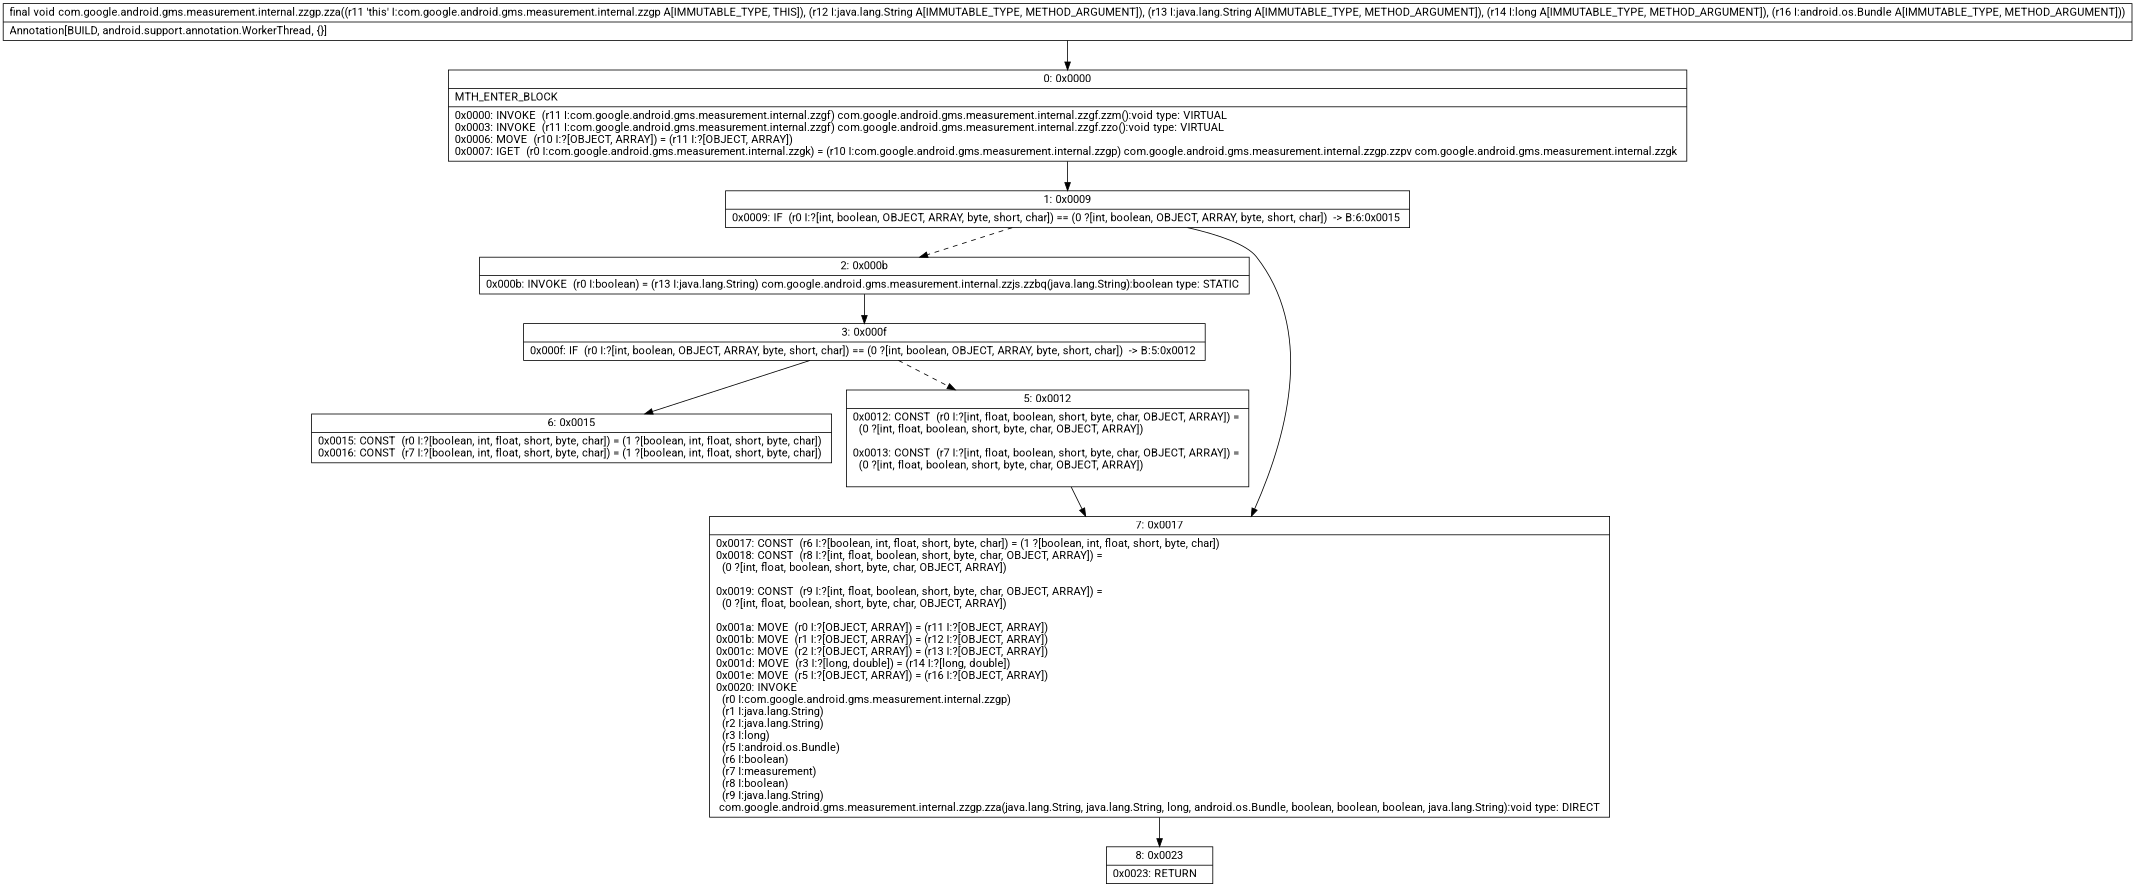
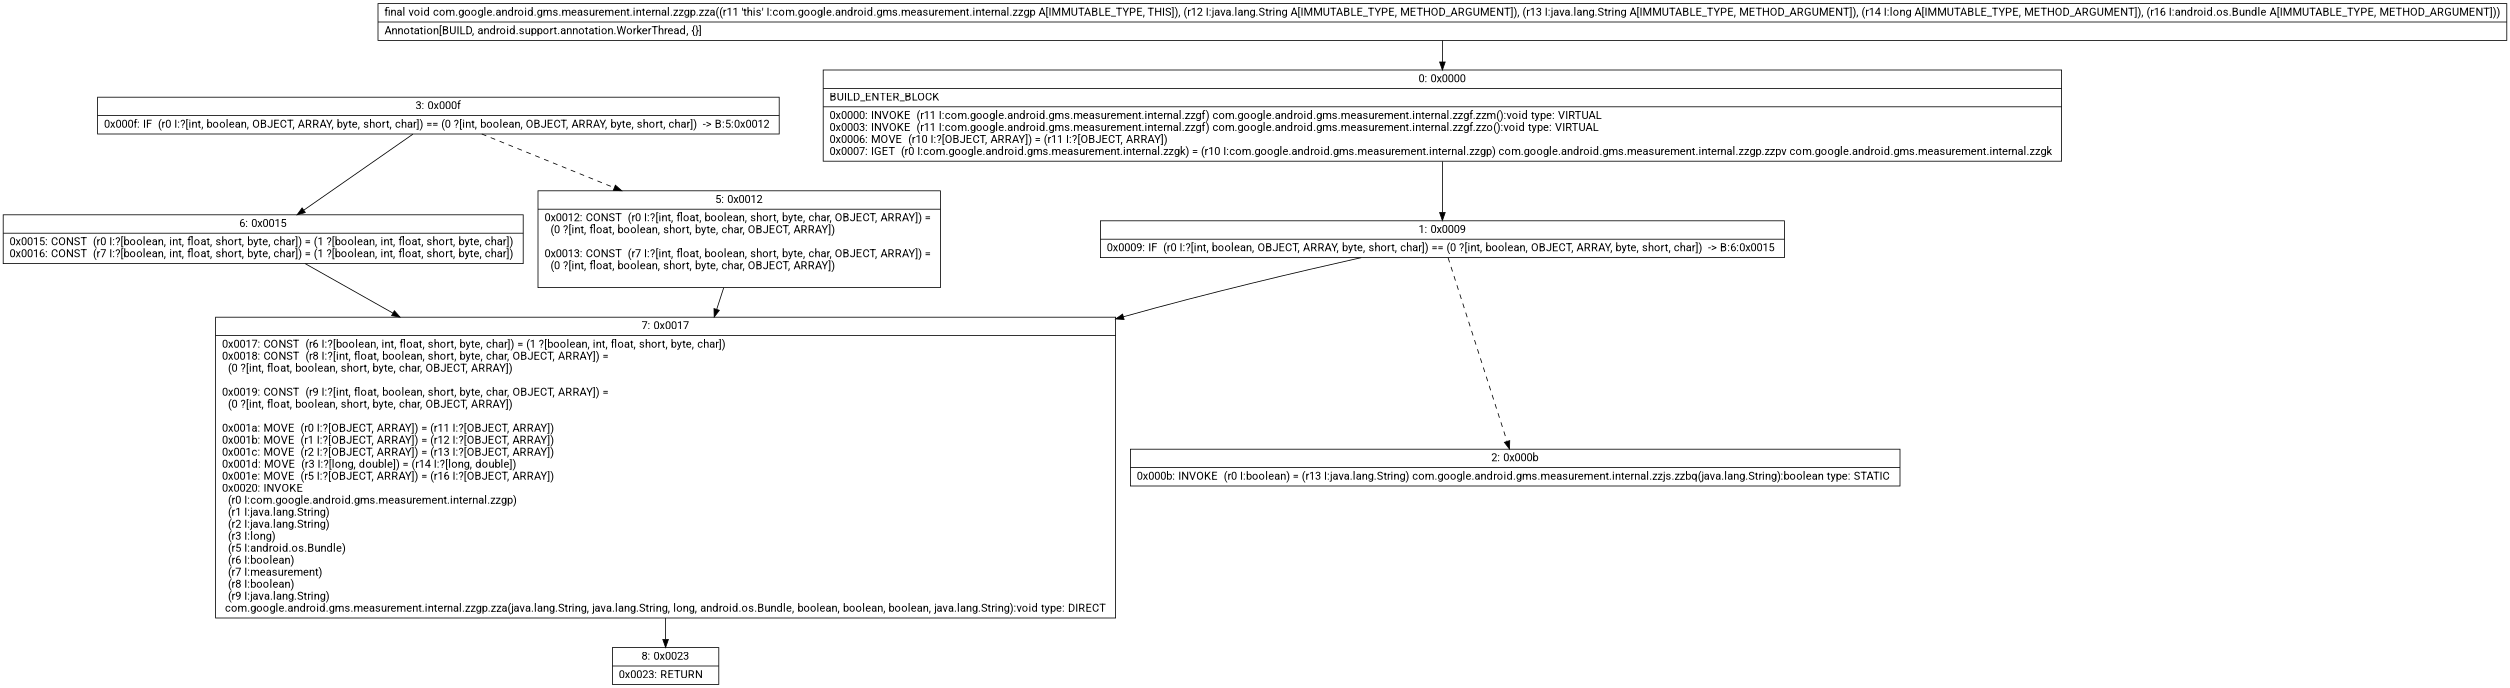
(507, 97) -> (885, 97)
none -> (349, 288)
(864, 305) -> none
